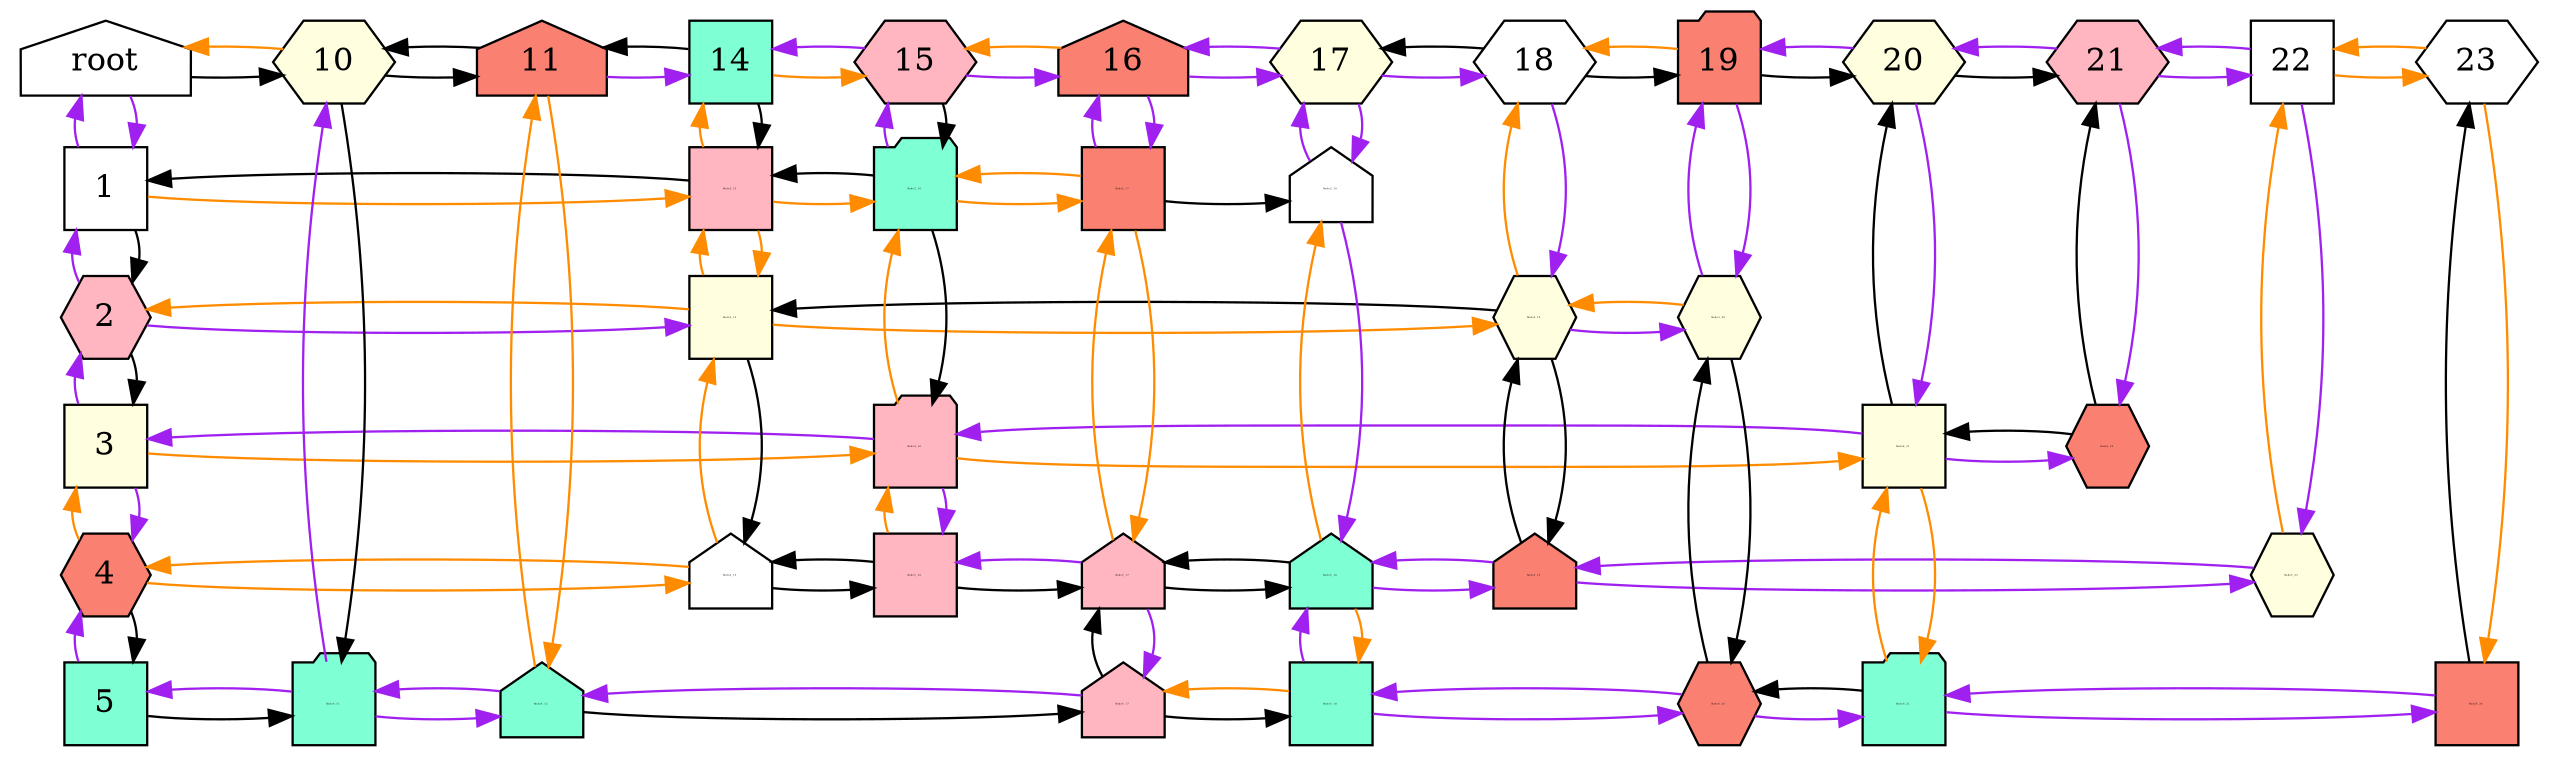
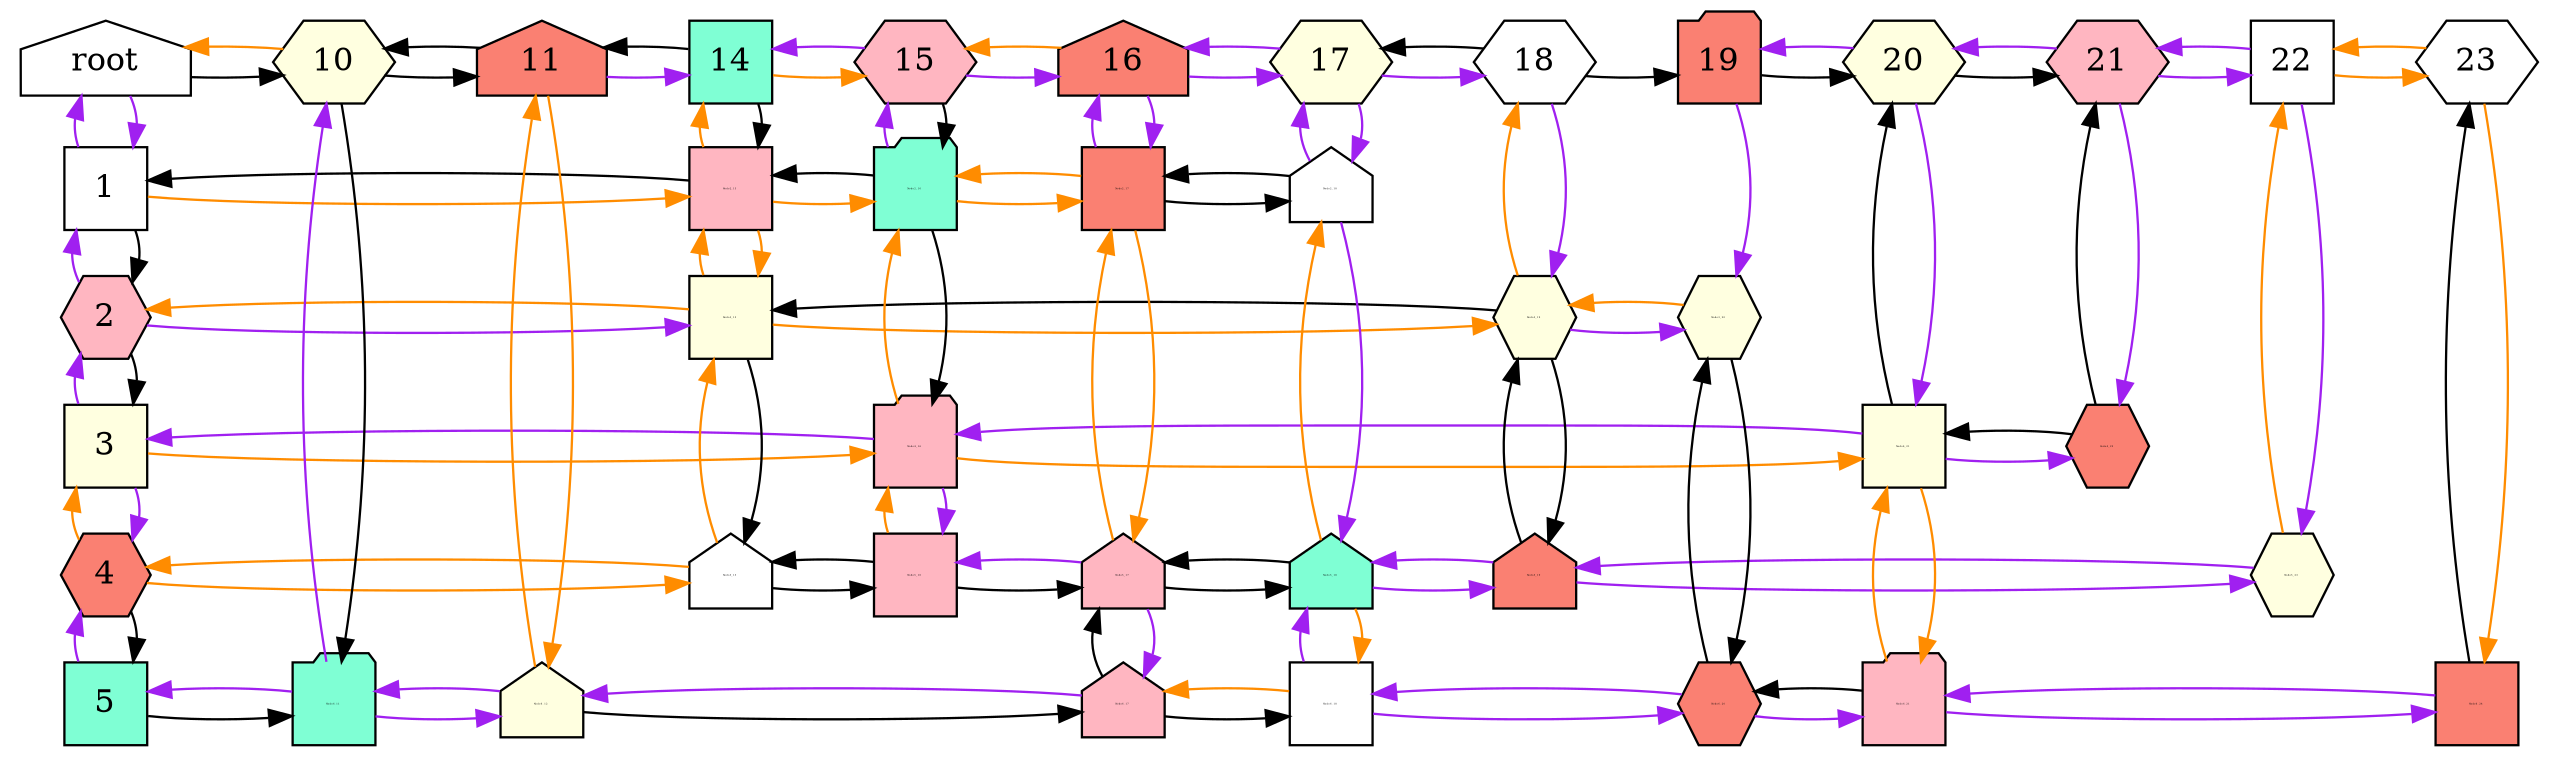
(1643, 47) -> none
none -> (1239, 173)
(1689, 201) -> none
(542, 704) -> (542, 704)
(1331, 704) -> (1331, 704)
(1904, 704) -> (1904, 704)
